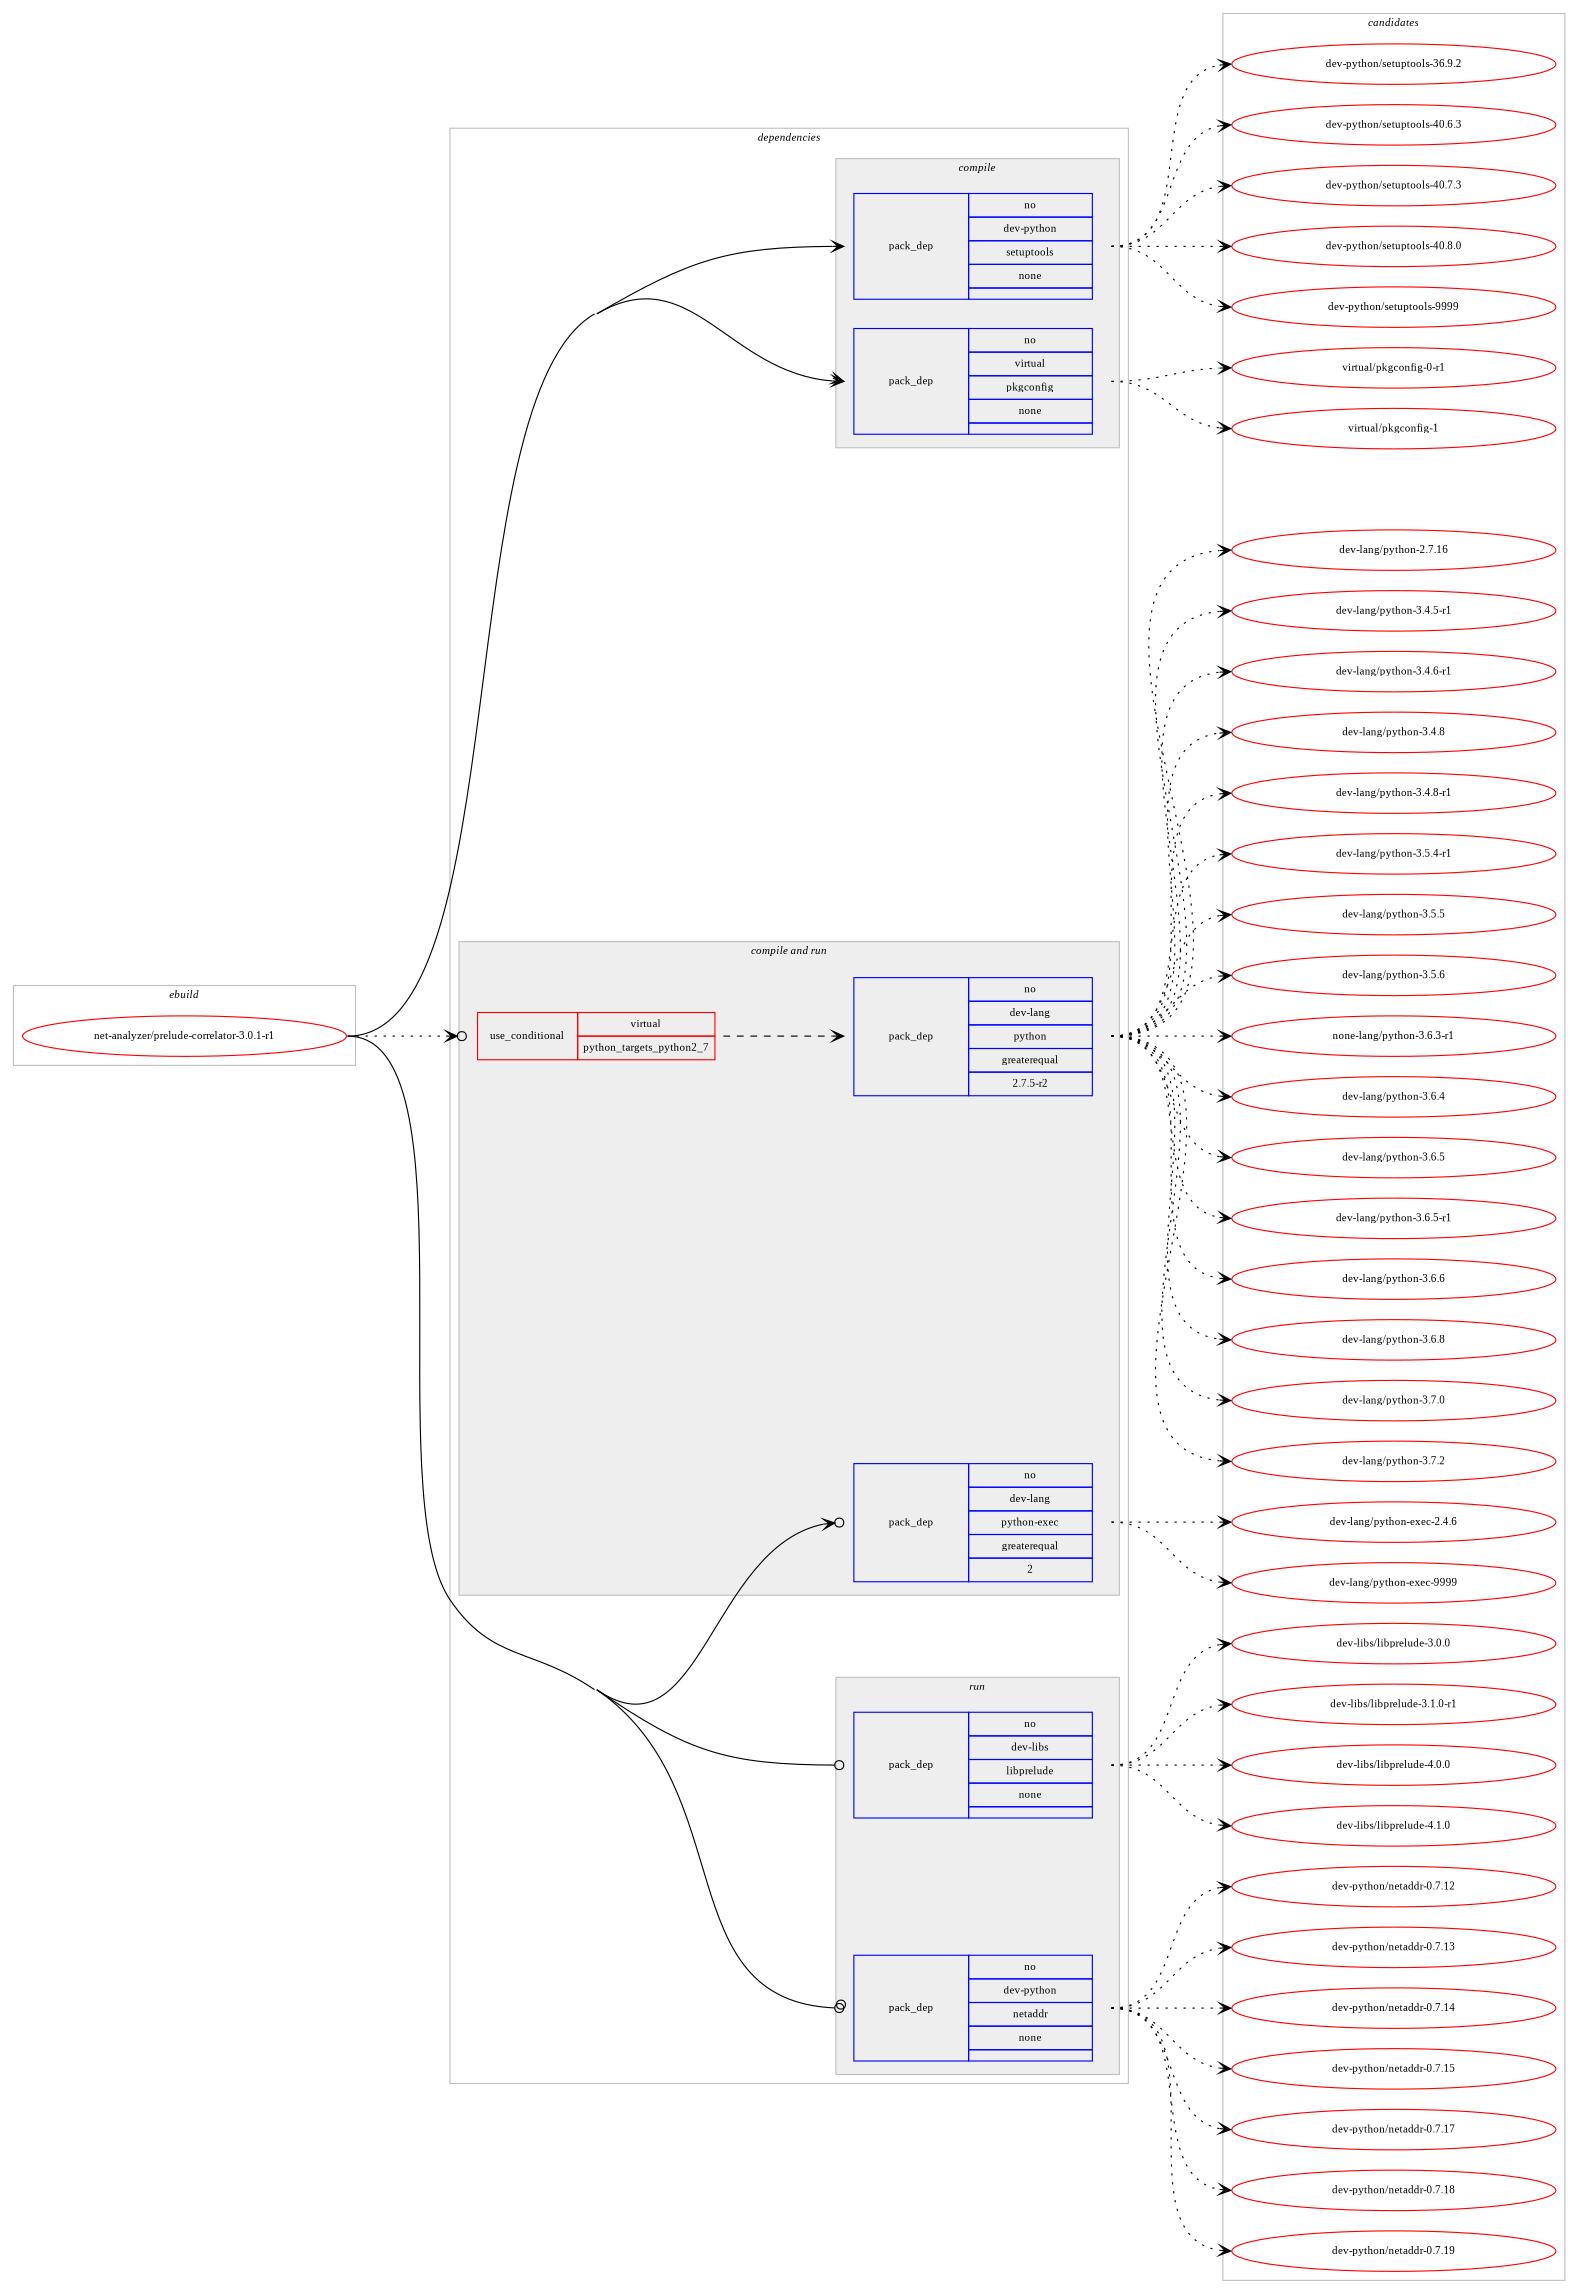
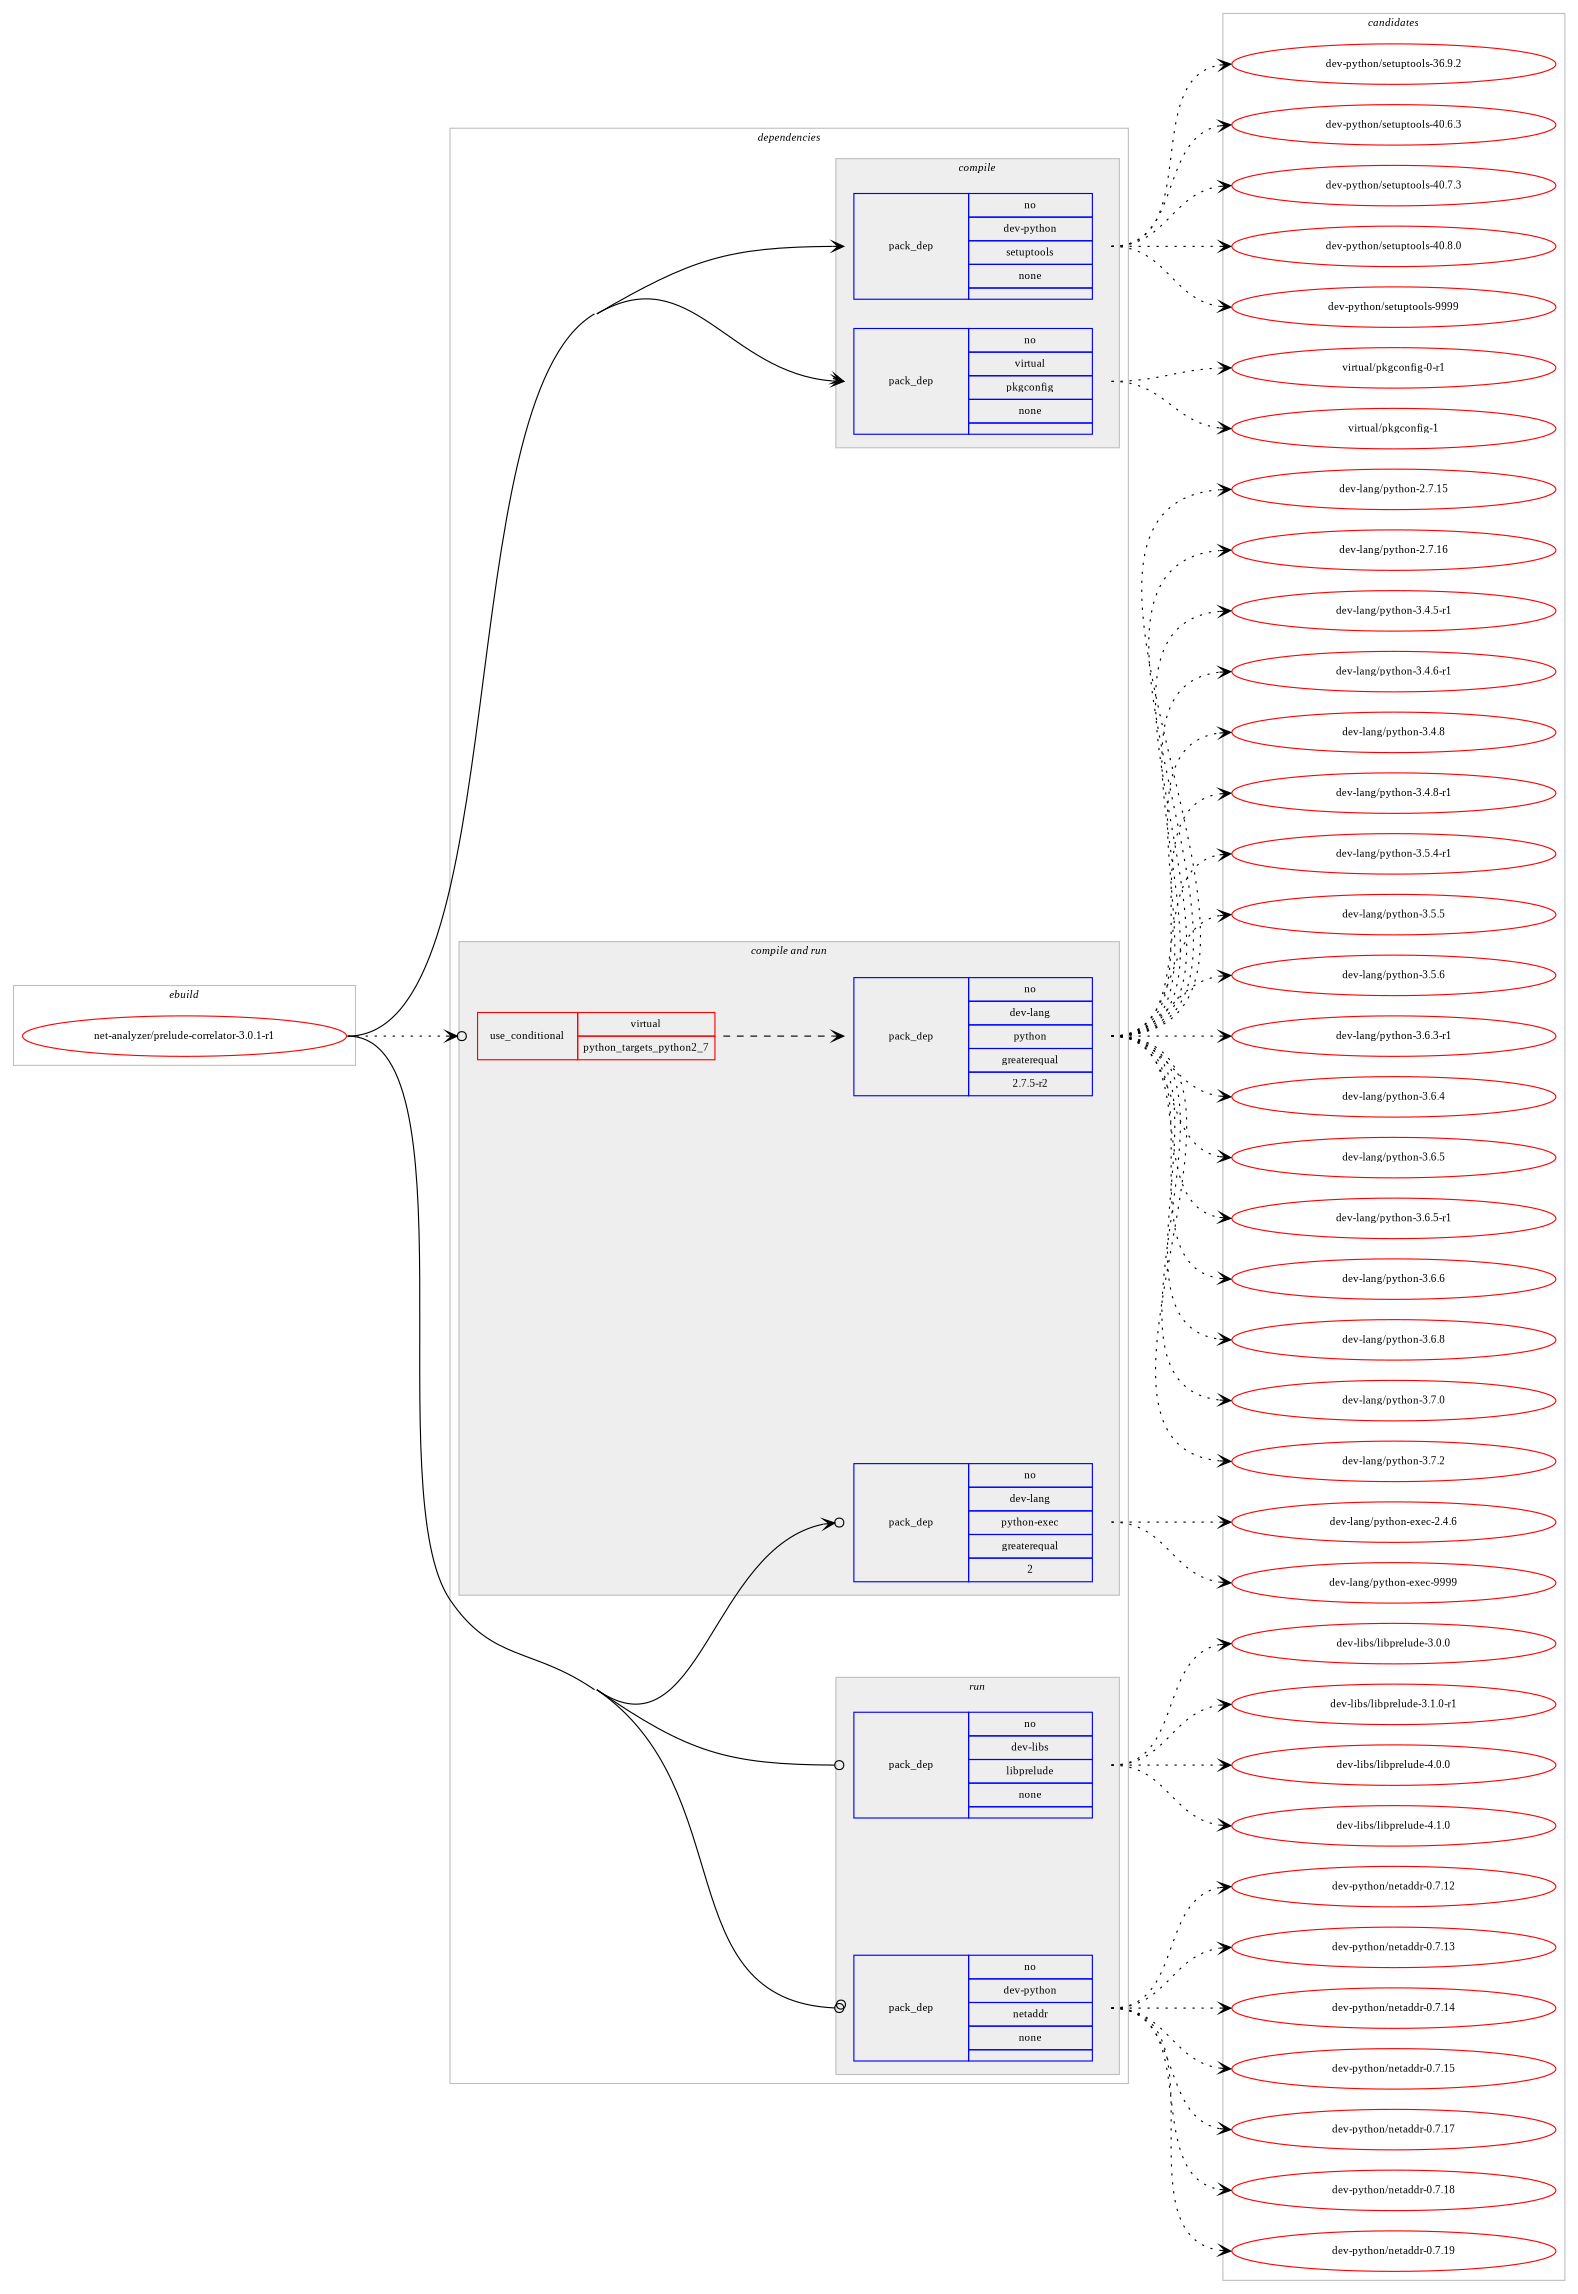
none -> (1394, 489)
(1394, 1036) -> (1394, 1036)
